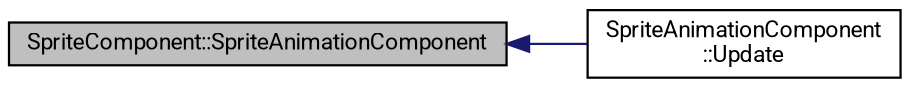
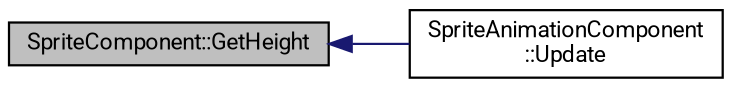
(258, 44) -> (169, 44)
